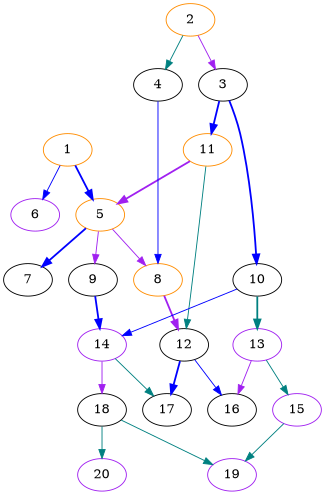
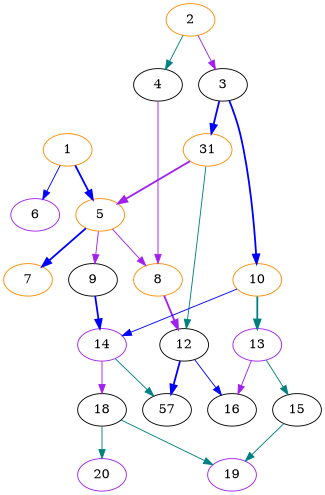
(208, 150) -> (208, 150)
(158, 170) -> (158, 170)
(28, 280) -> (28, 280)
(257, 280) -> (257, 280)
(167, 410) -> (167, 410)
(297, 410) -> (297, 410)
